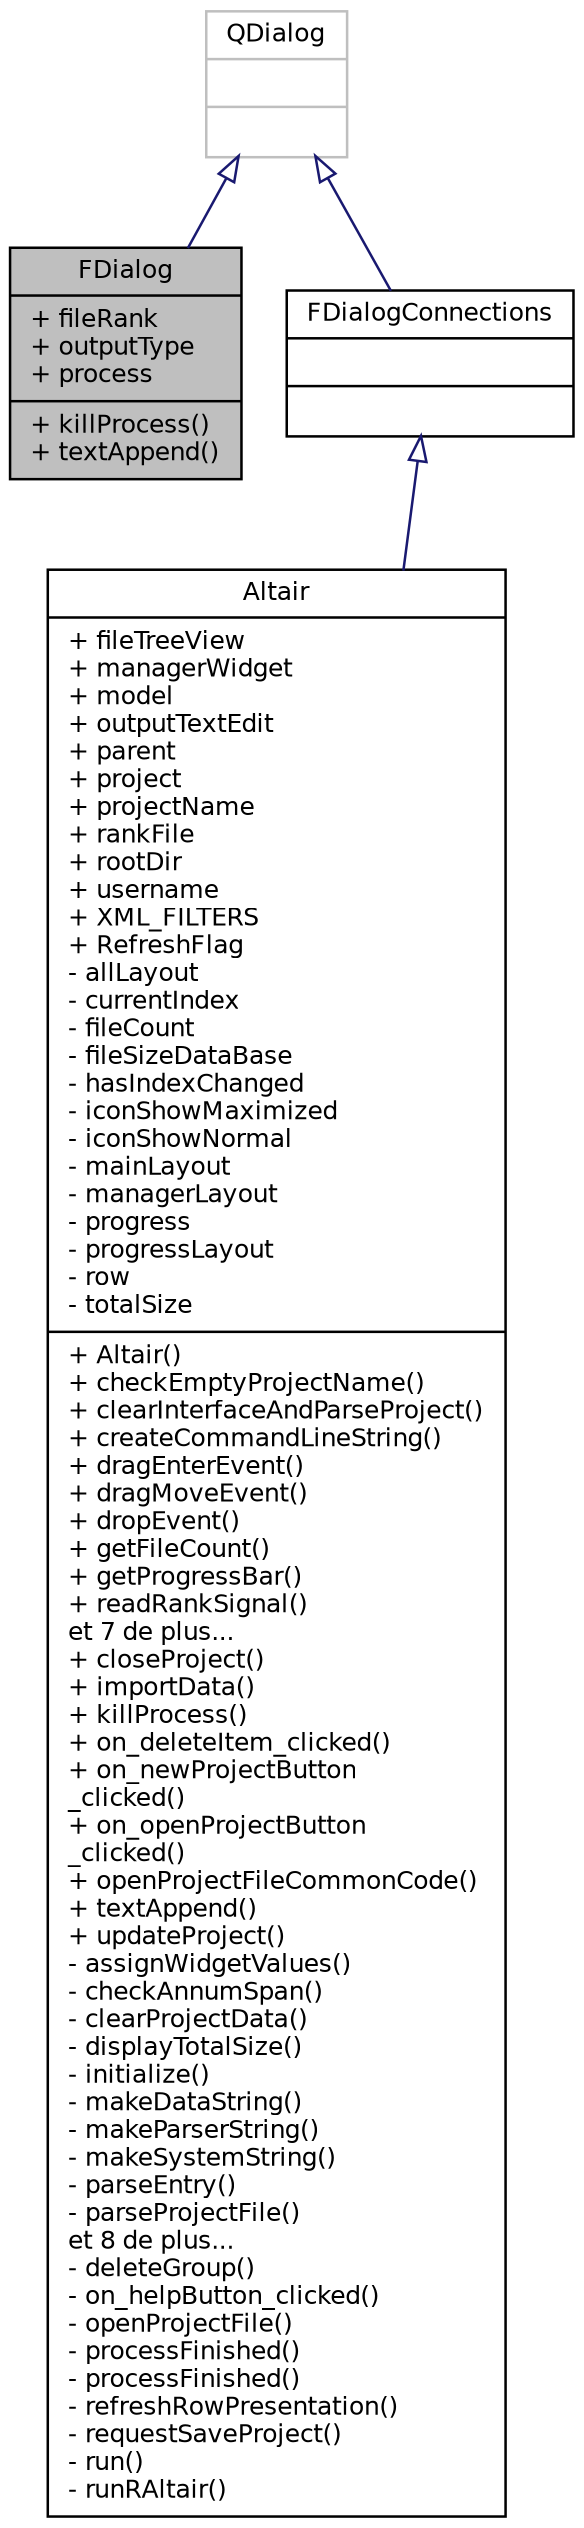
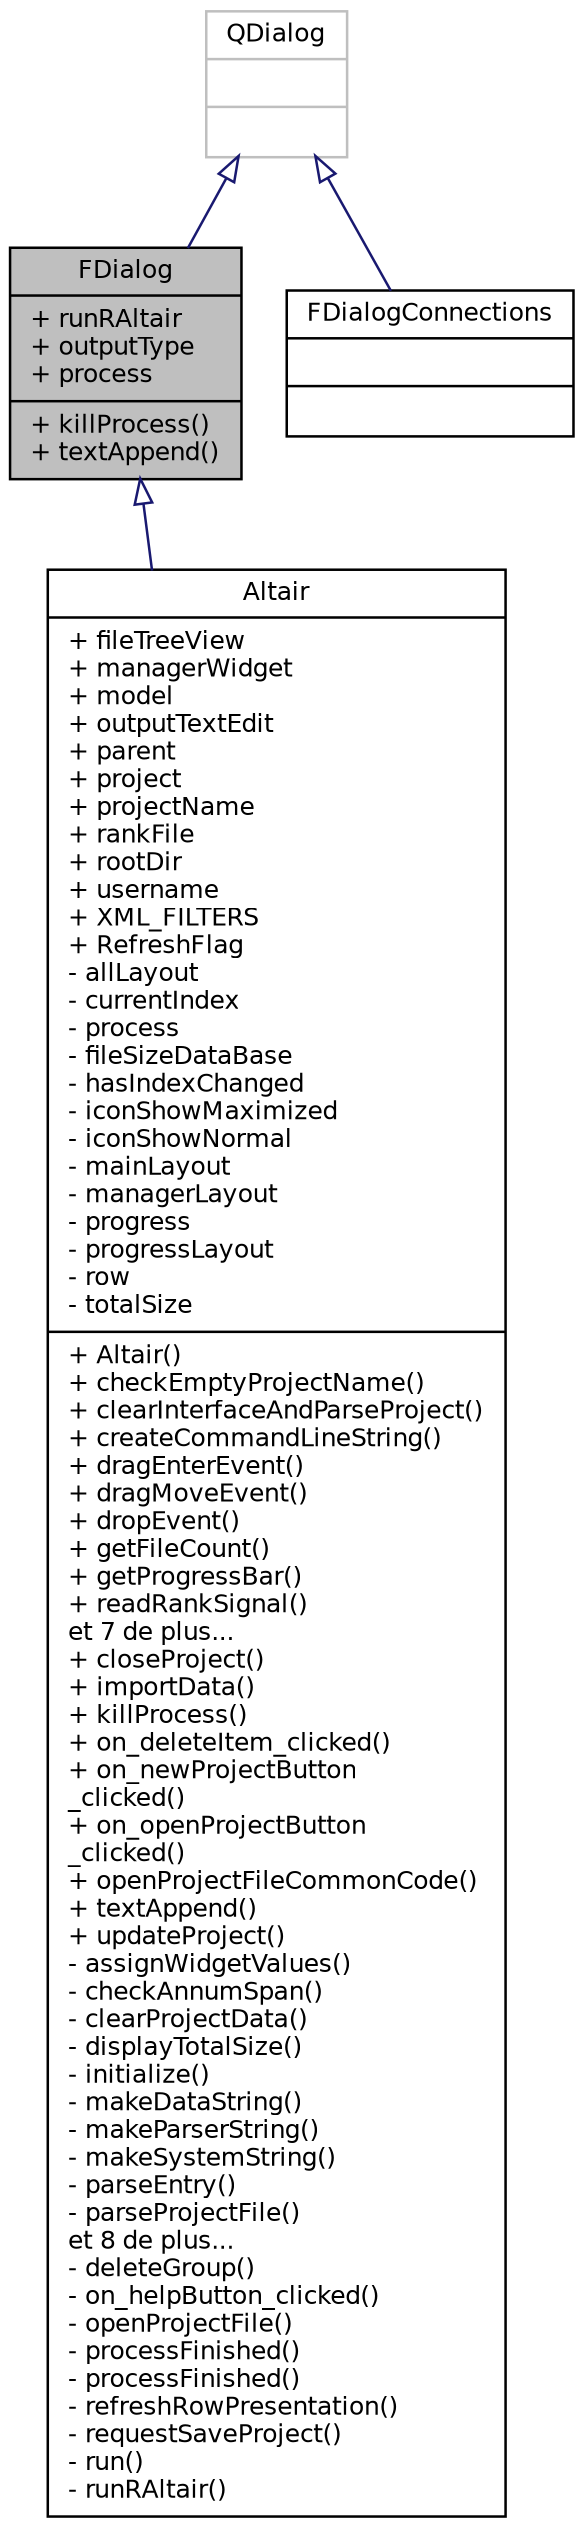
(96, 319) -> (107, 319)
(411, 516) -> (148, 537)
(132, 1029) -> (125, 1029)
